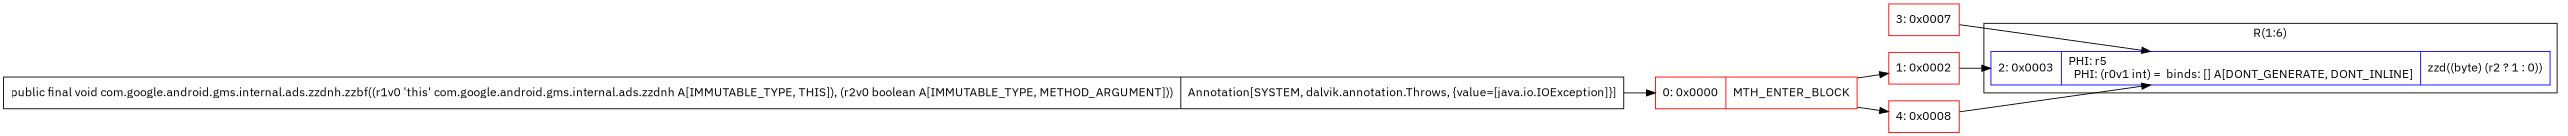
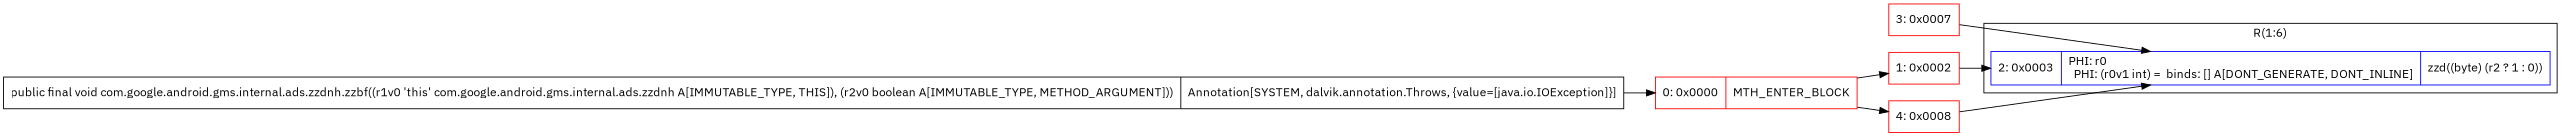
(2089, 61) -> (2089, 61)
